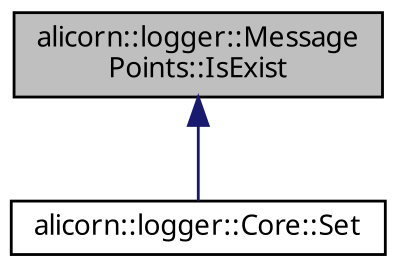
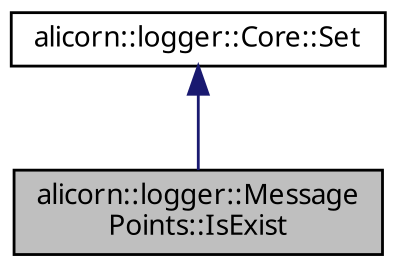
(198, 163) -> (198, 133)
